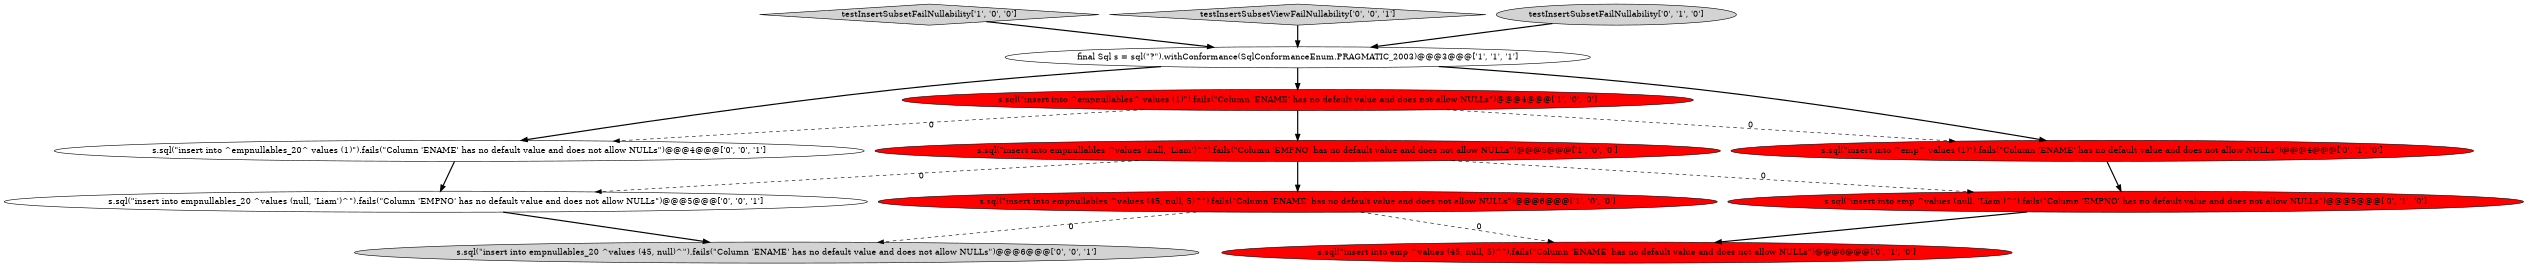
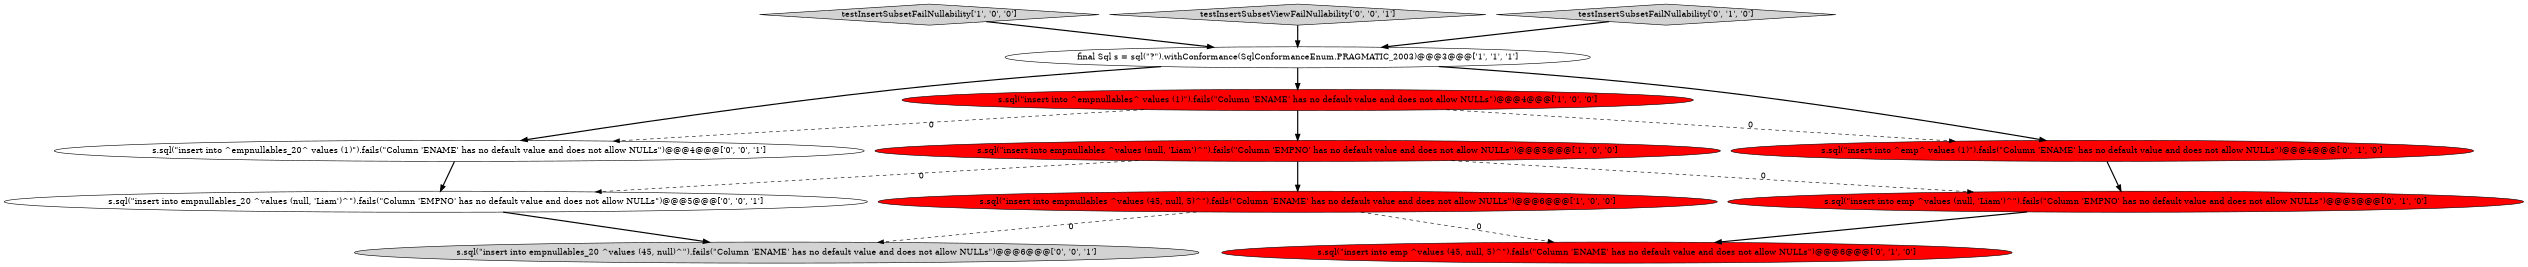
(1616, 15) -> (1666, 15)
